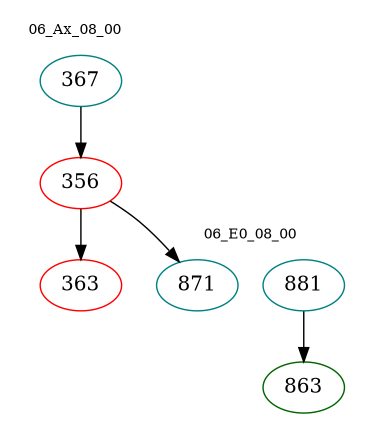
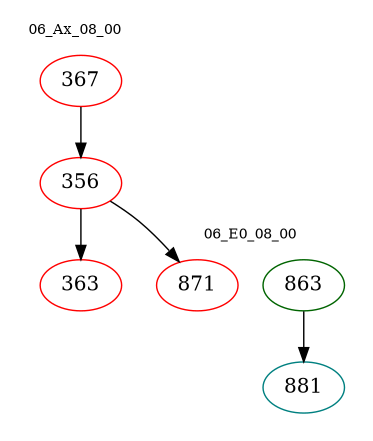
(81, 81) -> (81, 81)
(197, 285) -> (197, 285)
(304, 329) -> (304, 329)
